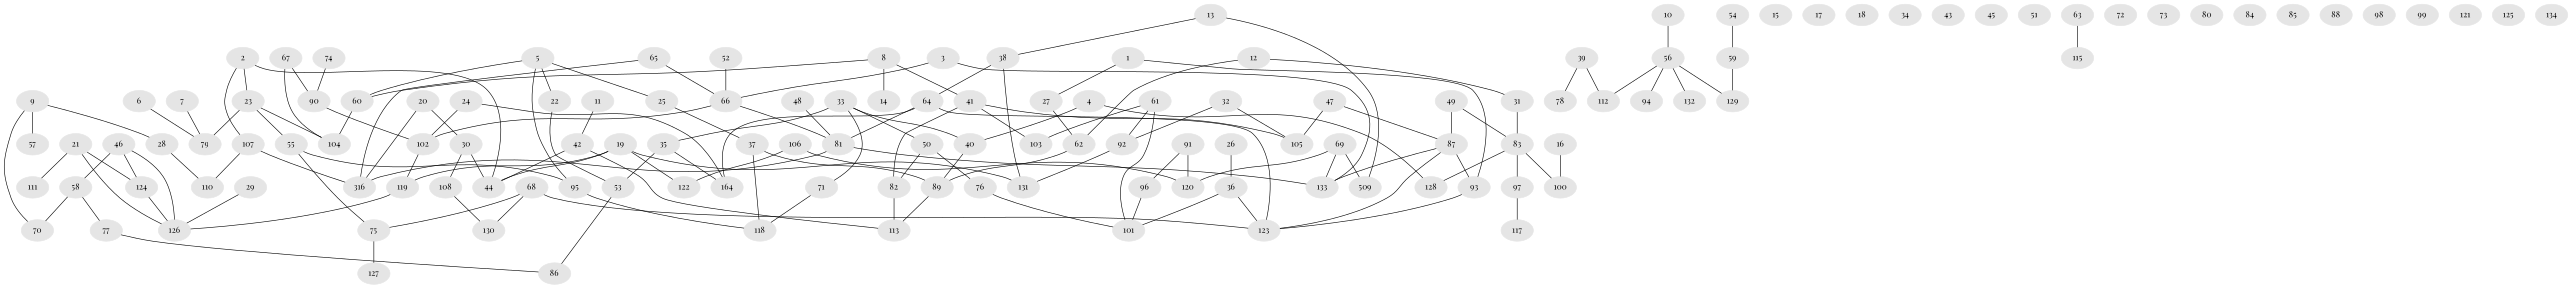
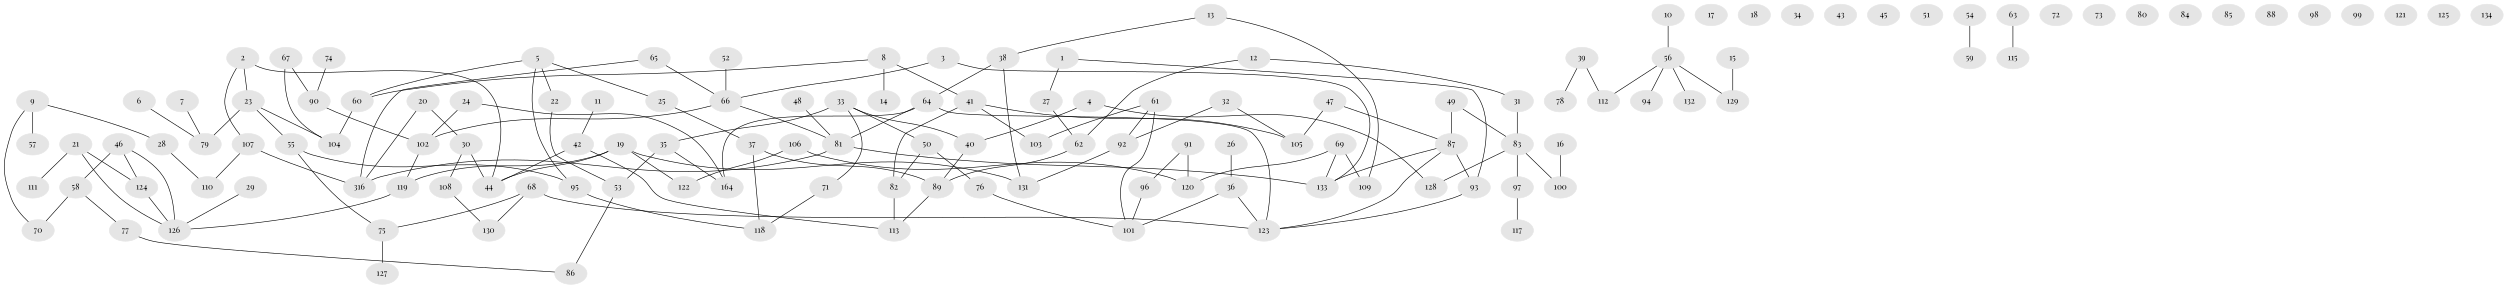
(1733, 80) -> (1733, 80)
(1365, 187) -> (1365, 187)
